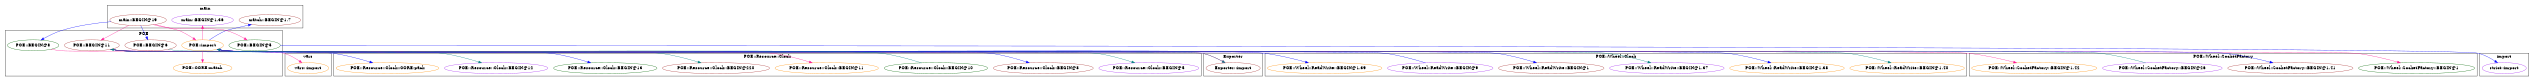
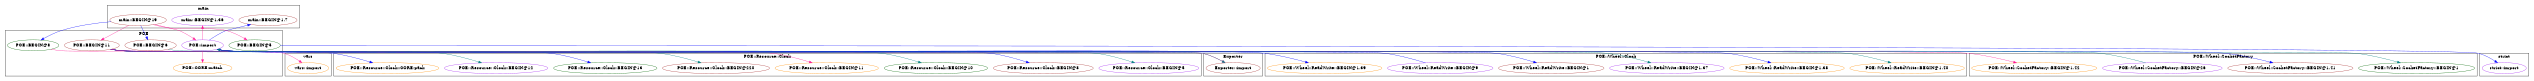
(270, 20) -> (268, 20)
(203, 45) -> (203, 45)
(518, 51) -> (515, 51)
(1308, 52) -> (1308, 52)
(2504, 57) -> (2504, 57)
